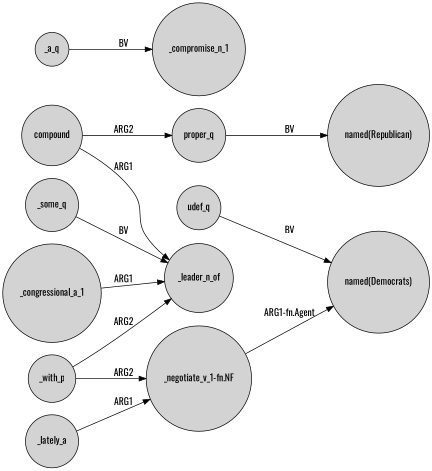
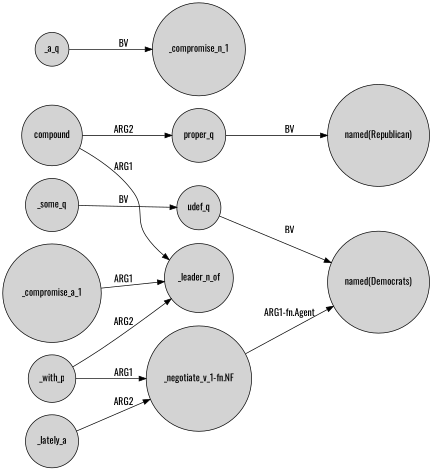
(119, 238) -> (124, 206)
(52, 293) -> (52, 293)
(124, 373) -> (124, 373)
(124, 402) -> (124, 402)
